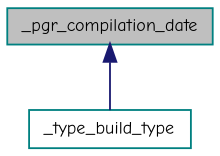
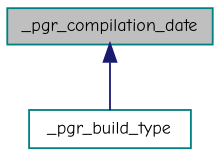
(110, 129) -> (110, 129)
